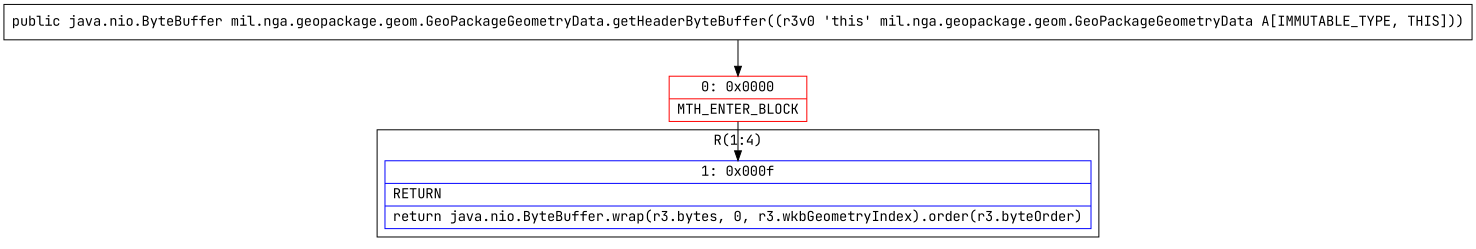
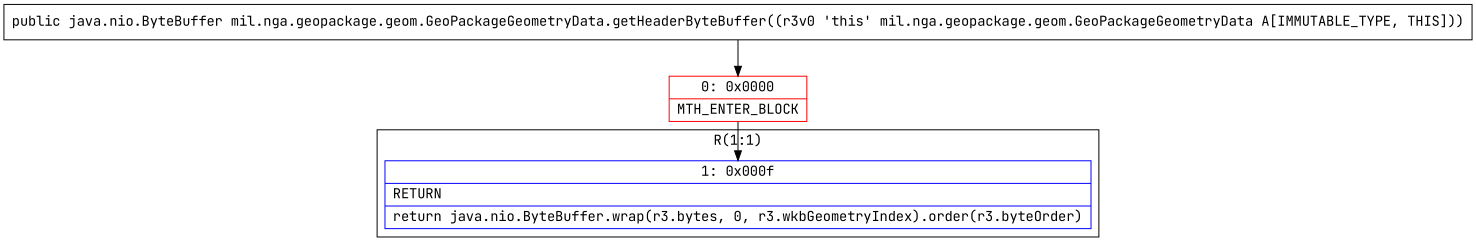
(738, 141) -> (738, 141)
